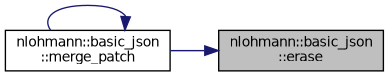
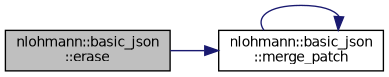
(187, 51) -> (187, 51)
